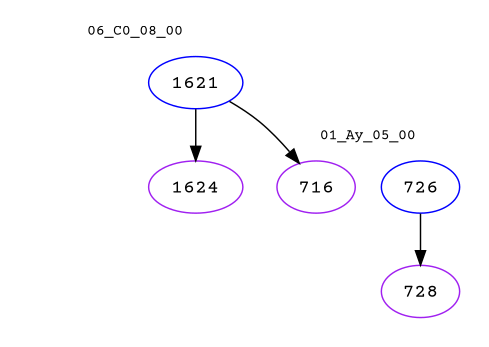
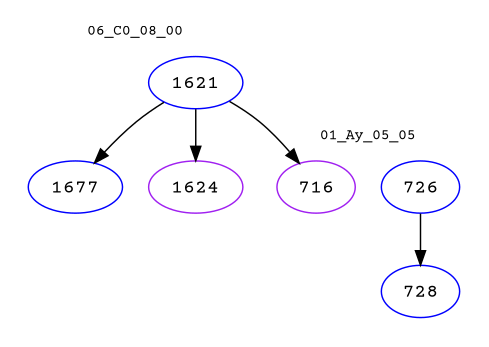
(368, 136) -> (368, 136)
none -> (75, 187)
(421, 291) -> (421, 291)
